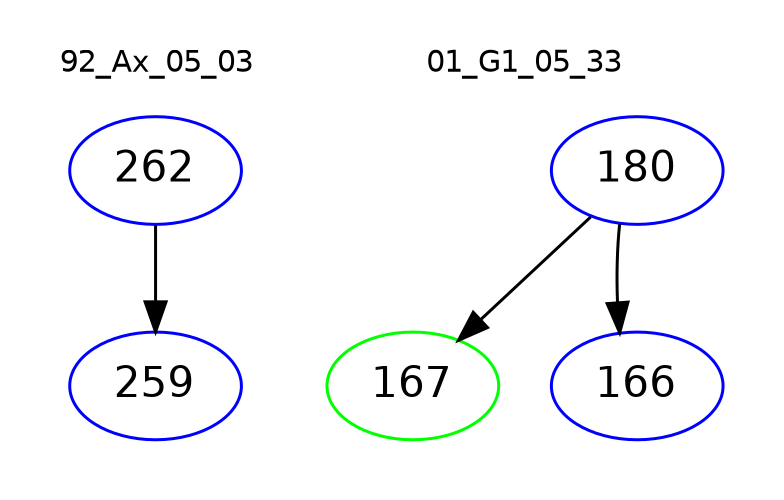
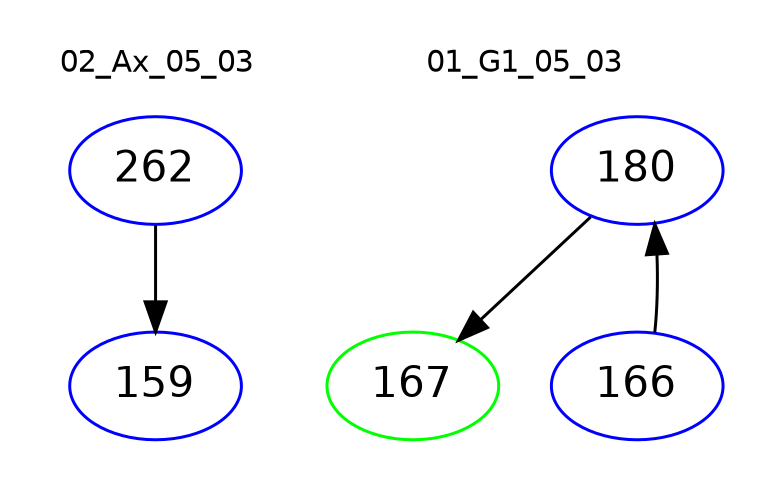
(157, 64) -> (157, 64)
(525, 64) -> (525, 64)
(617, 263) -> (657, 294)
(156, 386) -> (156, 386)
